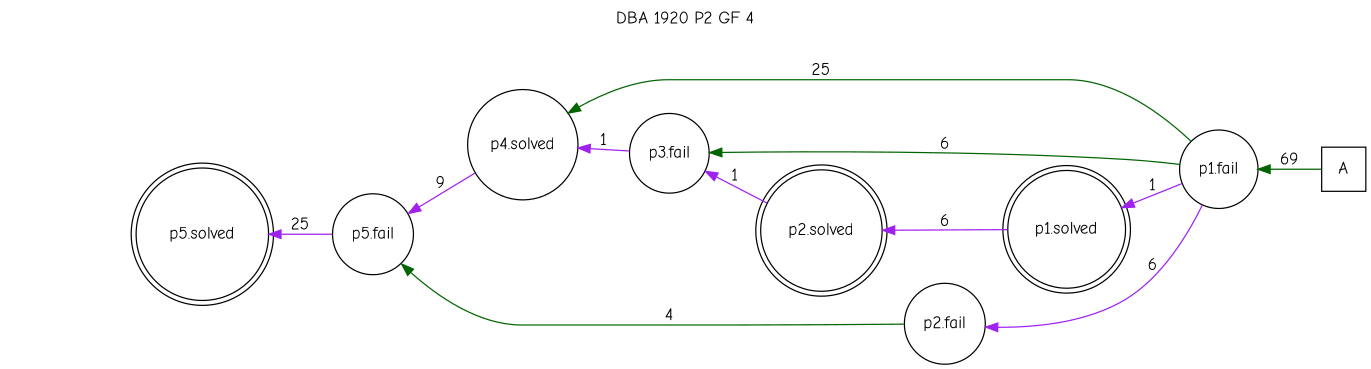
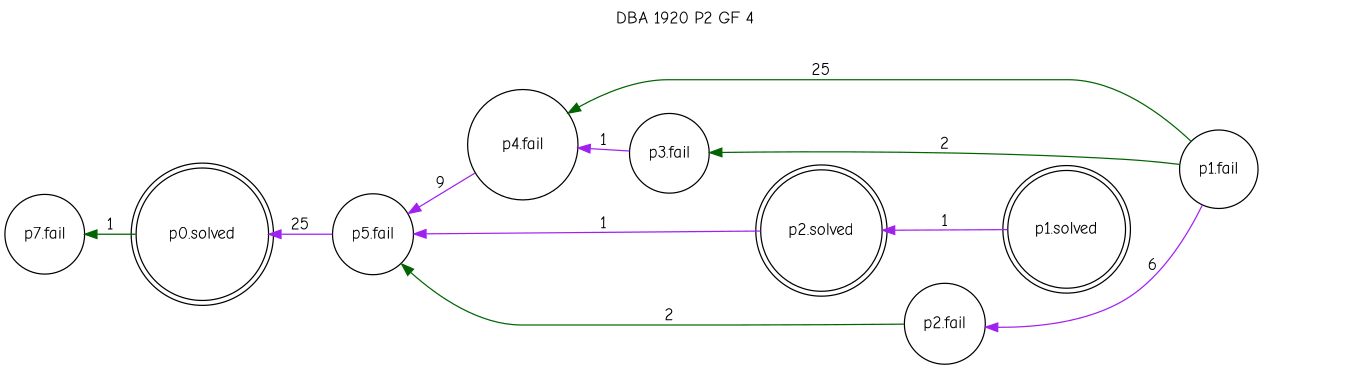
(945, 144) -> (945, 144)
(523, 145) -> (523, 145)
(1344, 169) -> none
(742, 190) -> (593, 232)
(1158, 193) -> none
(945, 221) -> (945, 221)
none -> (45, 234)
(202, 234) -> (202, 234)
(669, 316) -> (669, 316)
